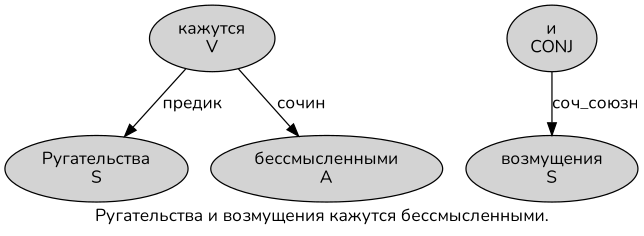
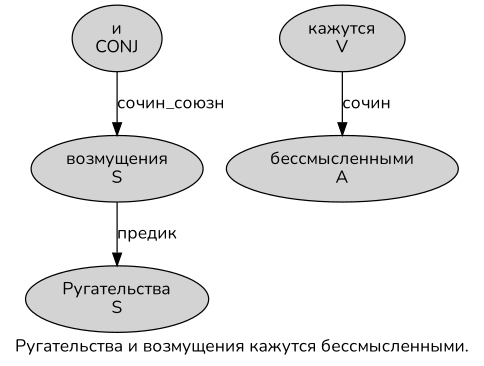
(159, 98) -> (117, 228)
(596, 104) -> (171, 104)
